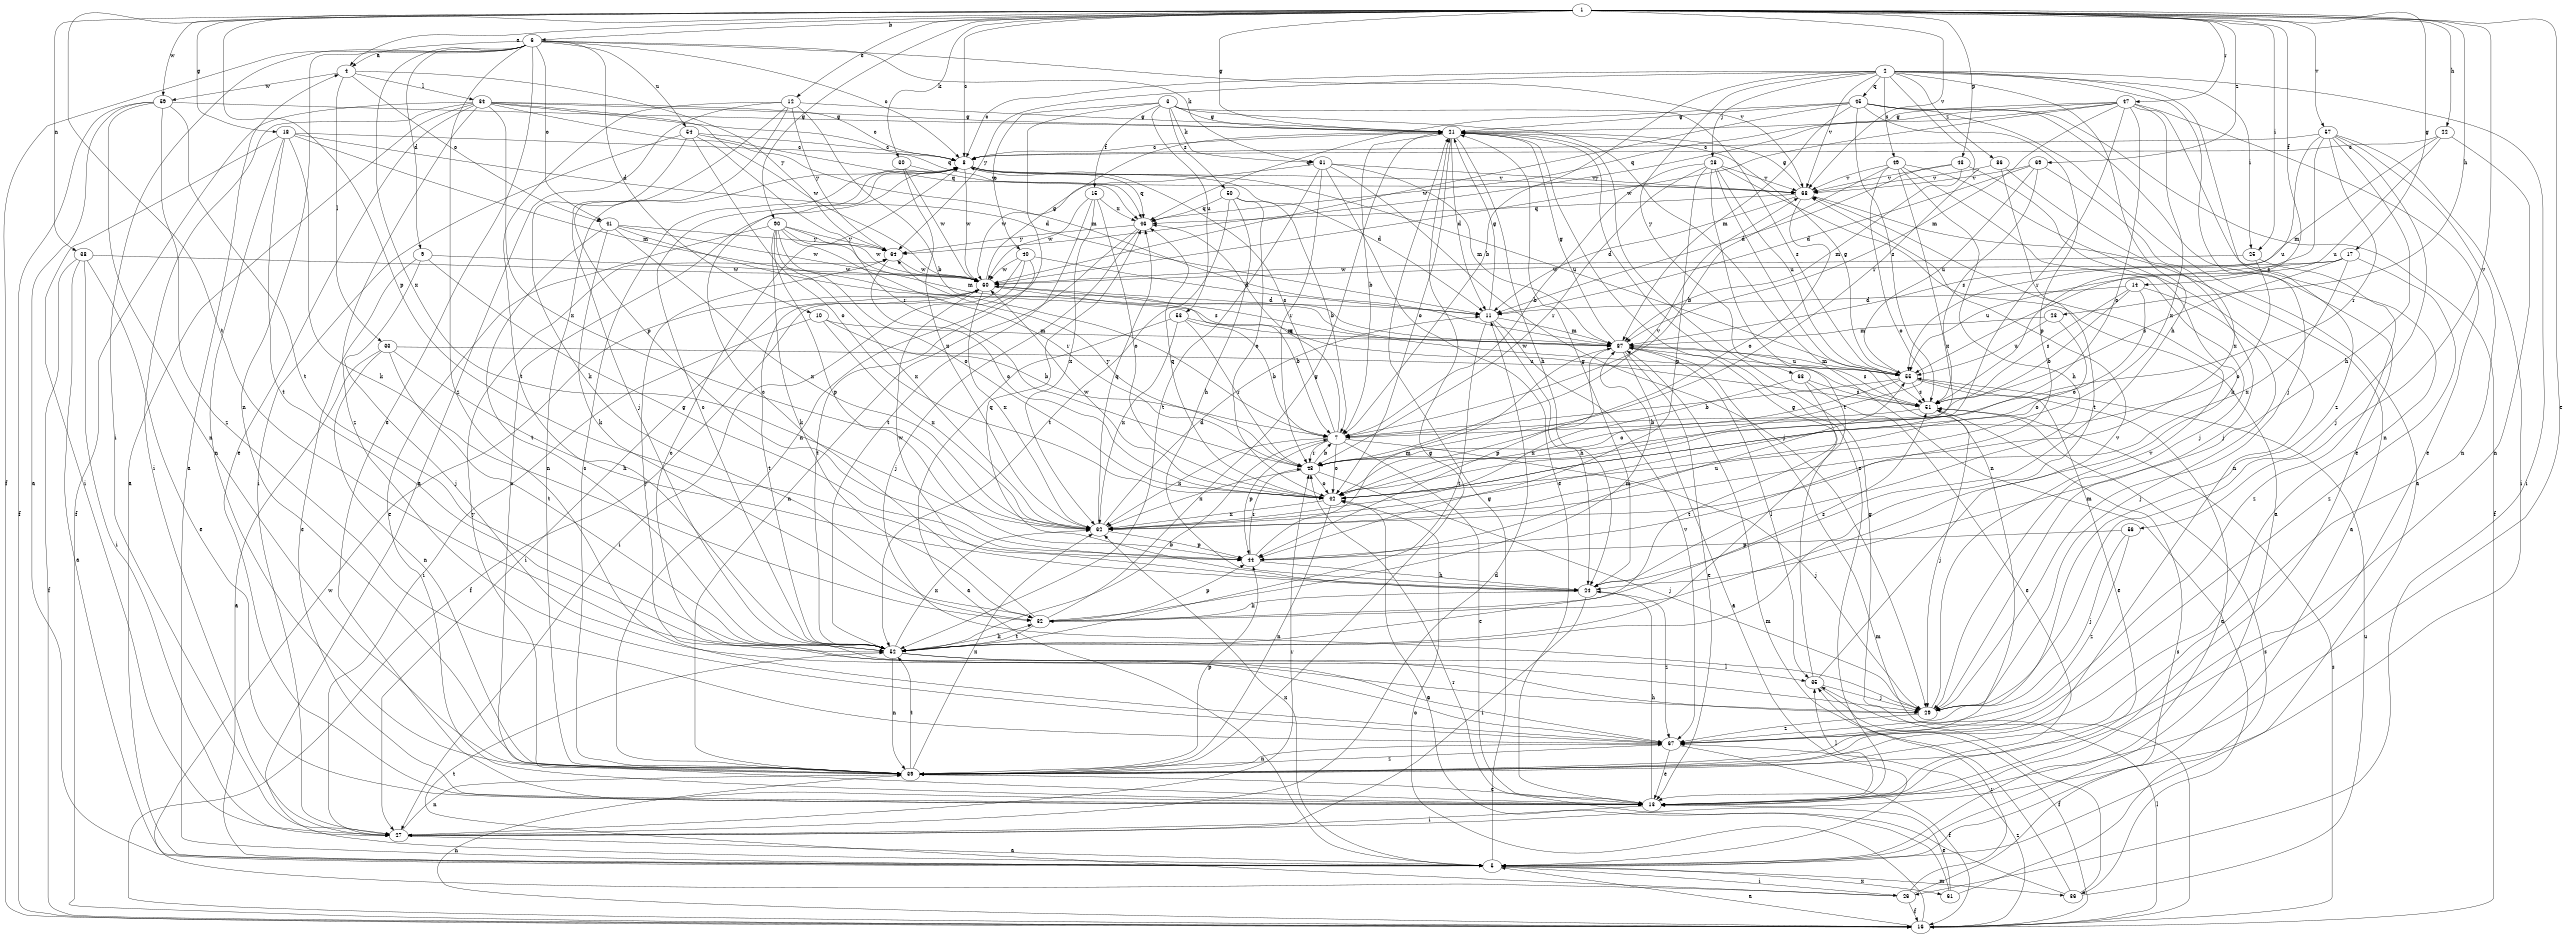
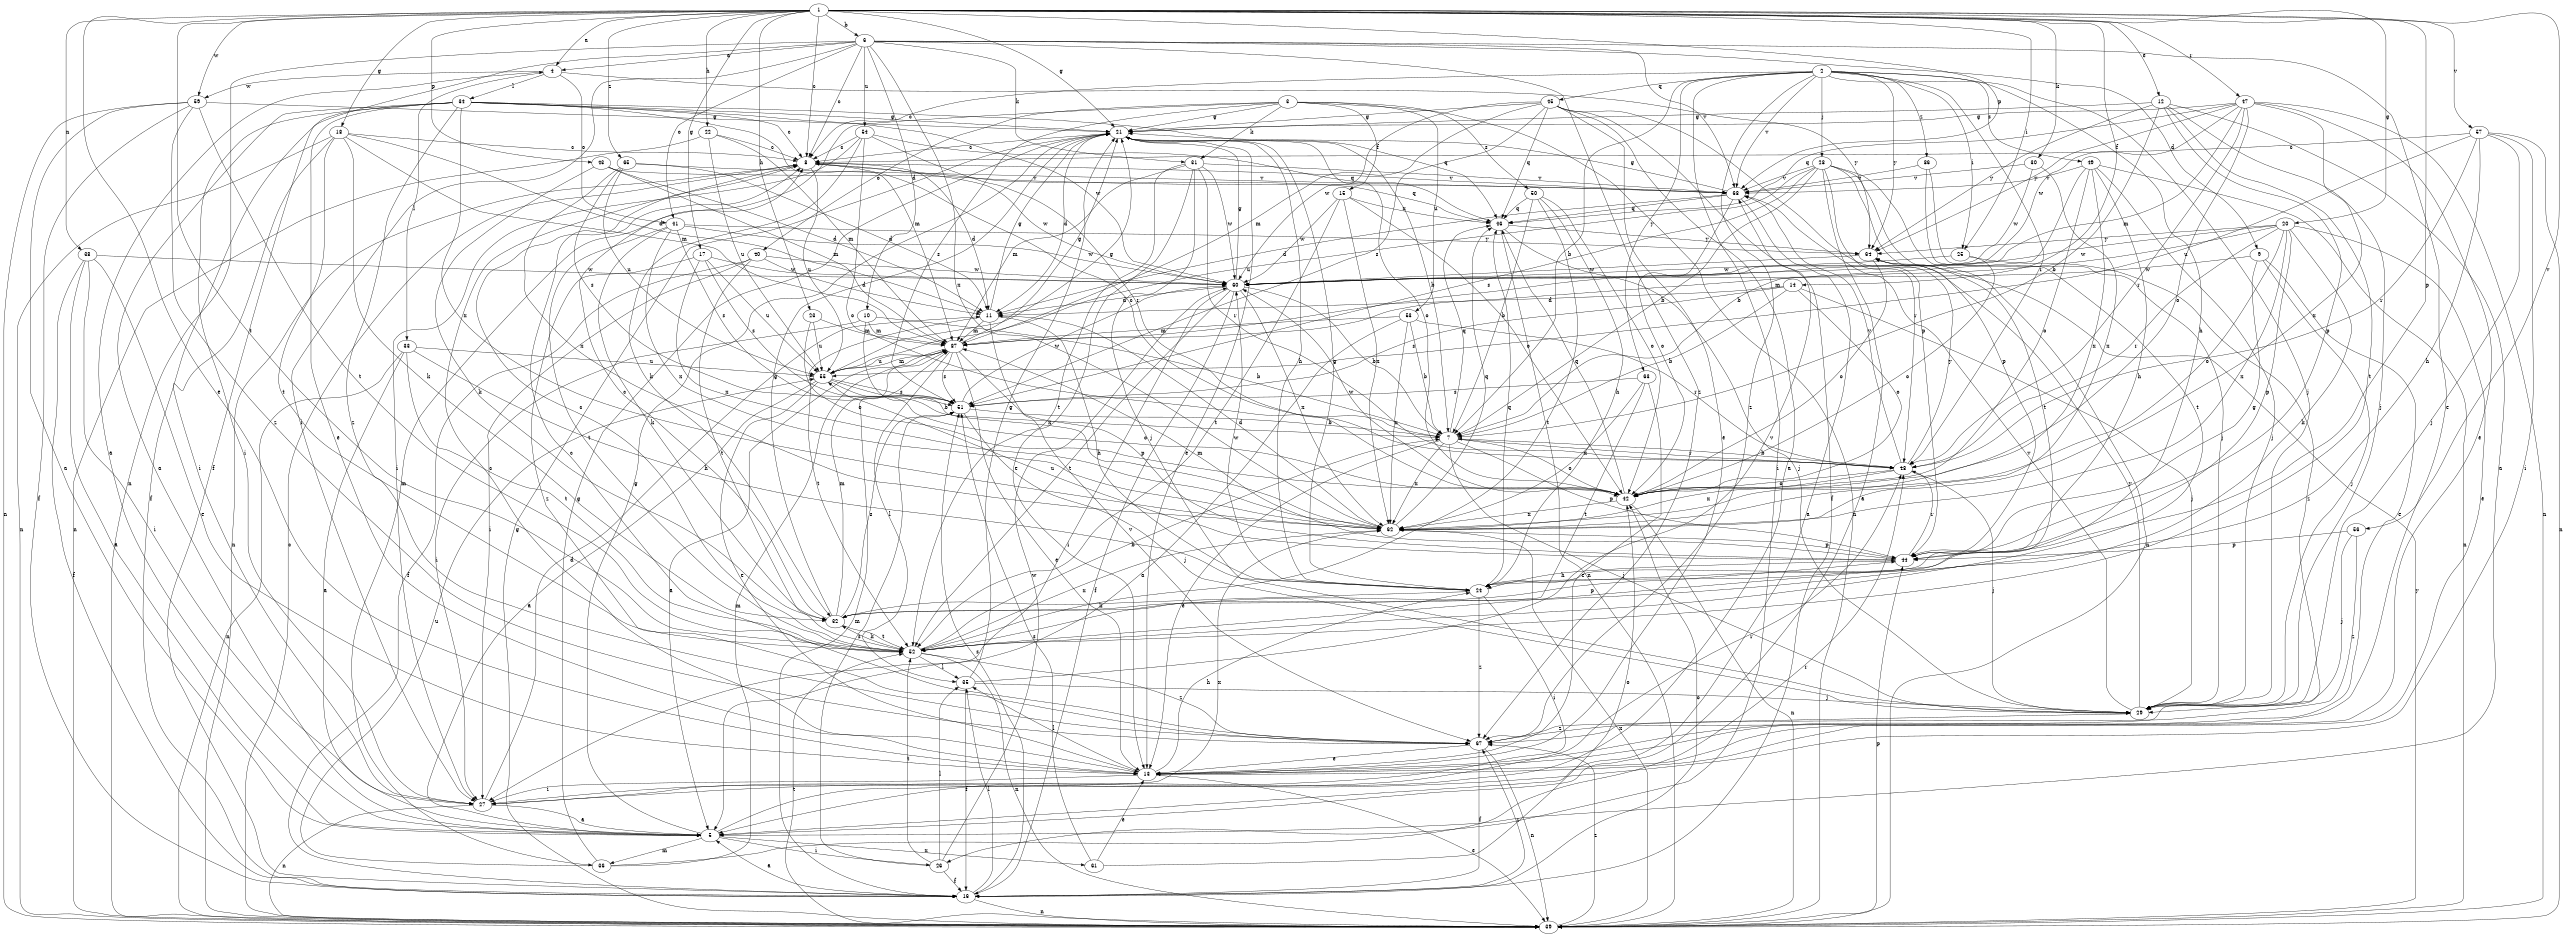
(1943, 102) -> (2000, 102)
(2038, 163) -> (627, 163)
(777, 224) -> (2285, 224)
(2201, 276) -> (1401, 300)
none -> (1093, 592)
(1262, 781) -> (1365, 811)
(1992, 790) -> (940, 774)
